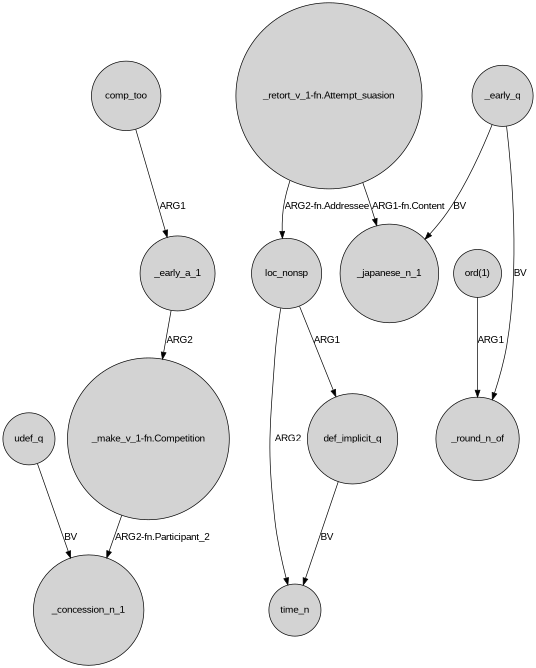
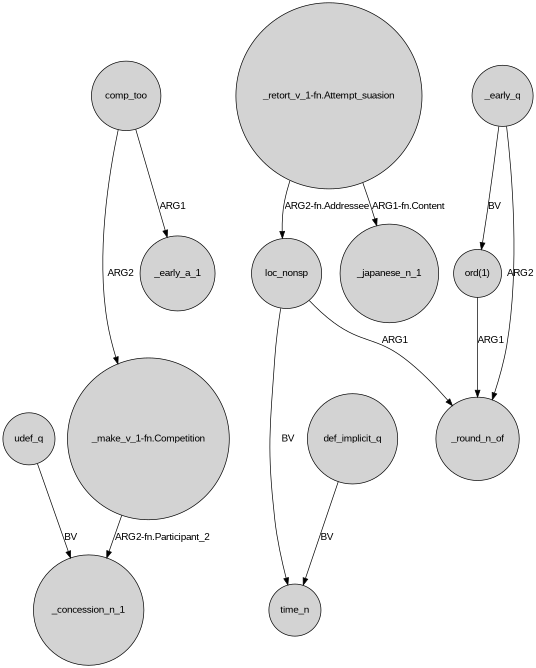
(466, 182) -> (491, 185)
(520, 273) -> (520, 273)
(167, 331) -> (103, 244)
(316, 348) -> (382, 345)
(288, 439) -> (288, 439)
